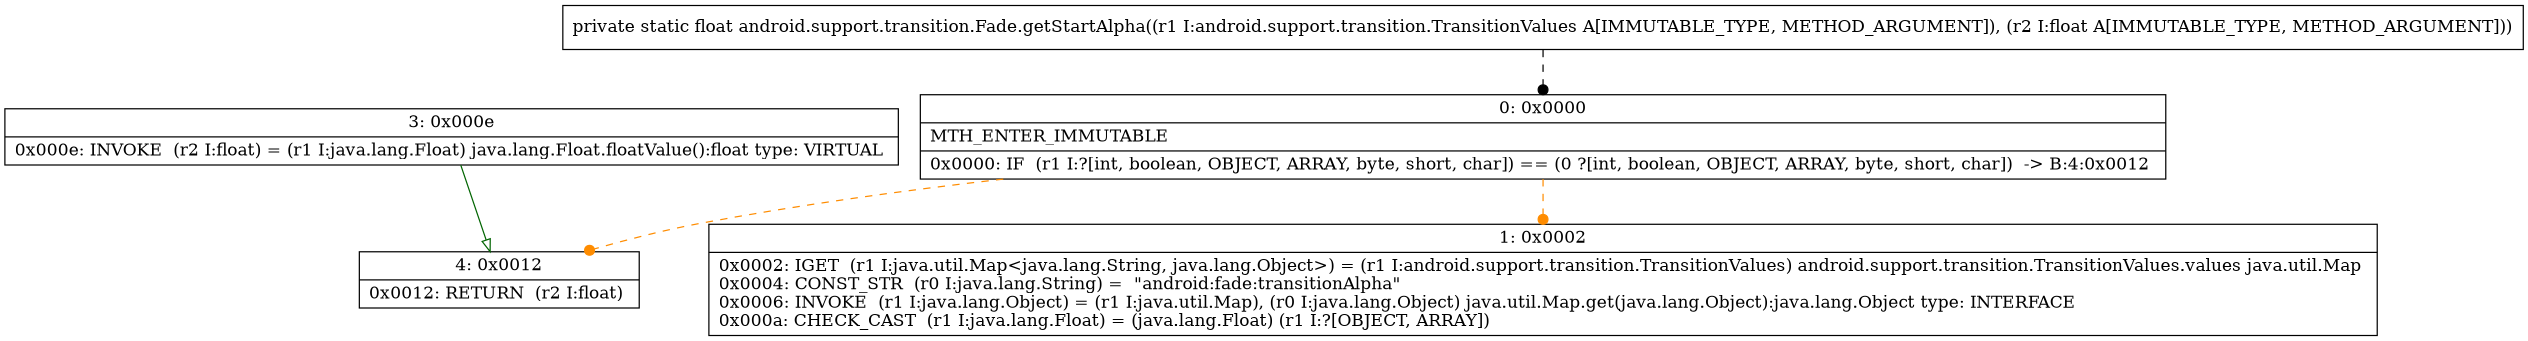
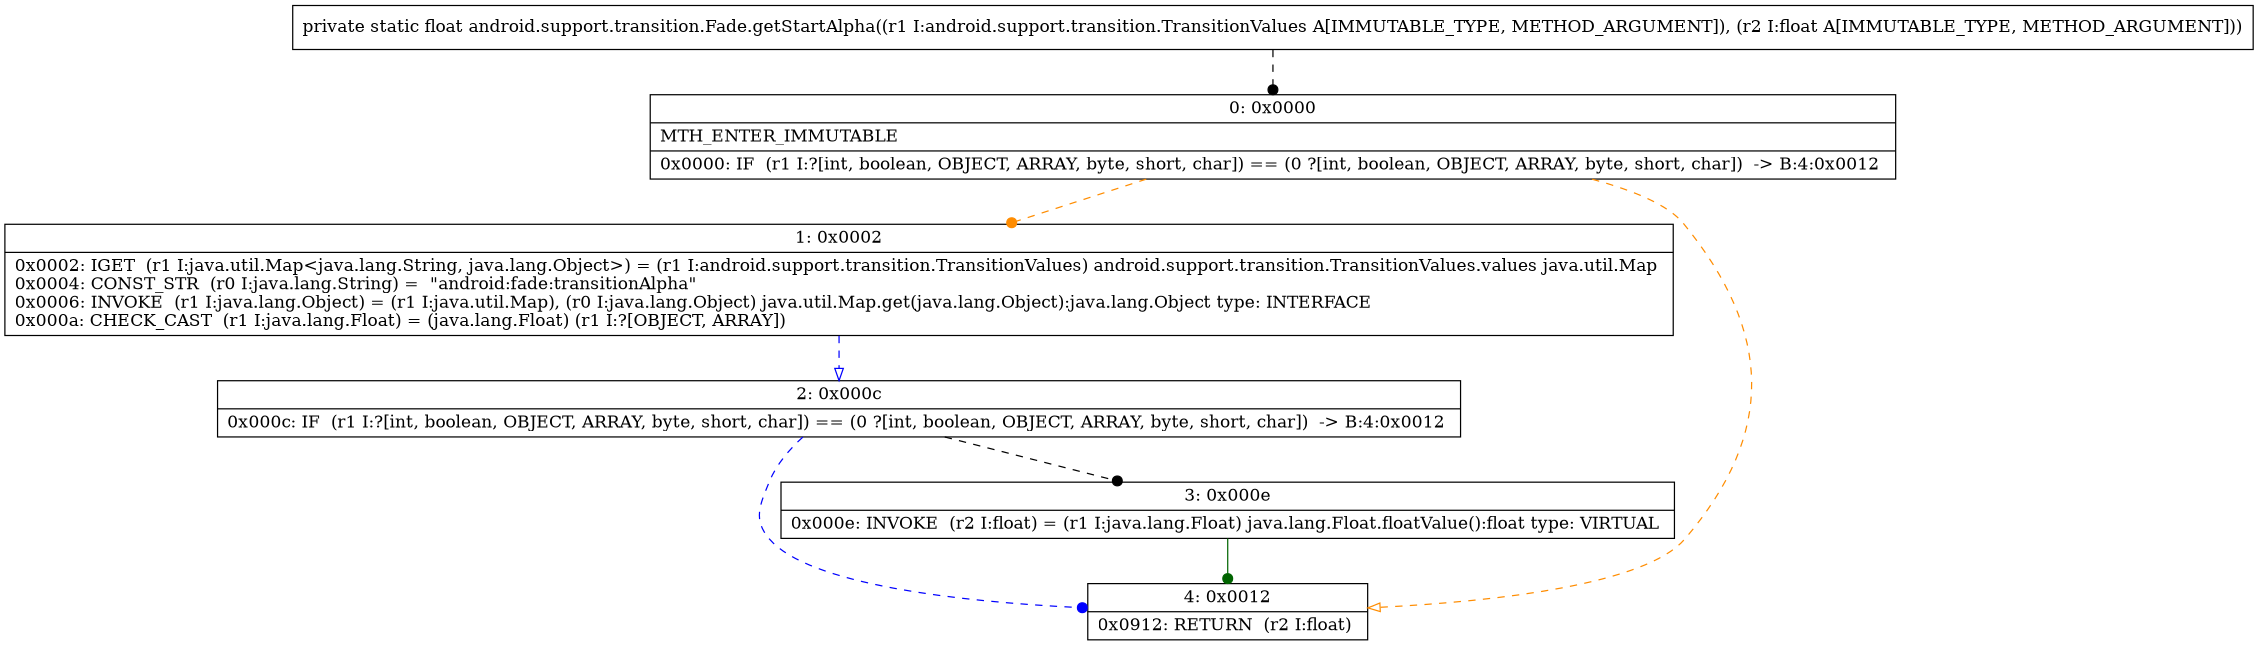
(473, 203) -> (1228, 556)
(798, 207) -> (1723, 483)
(499, 293) -> (1228, 625)
none -> (839, 409)
